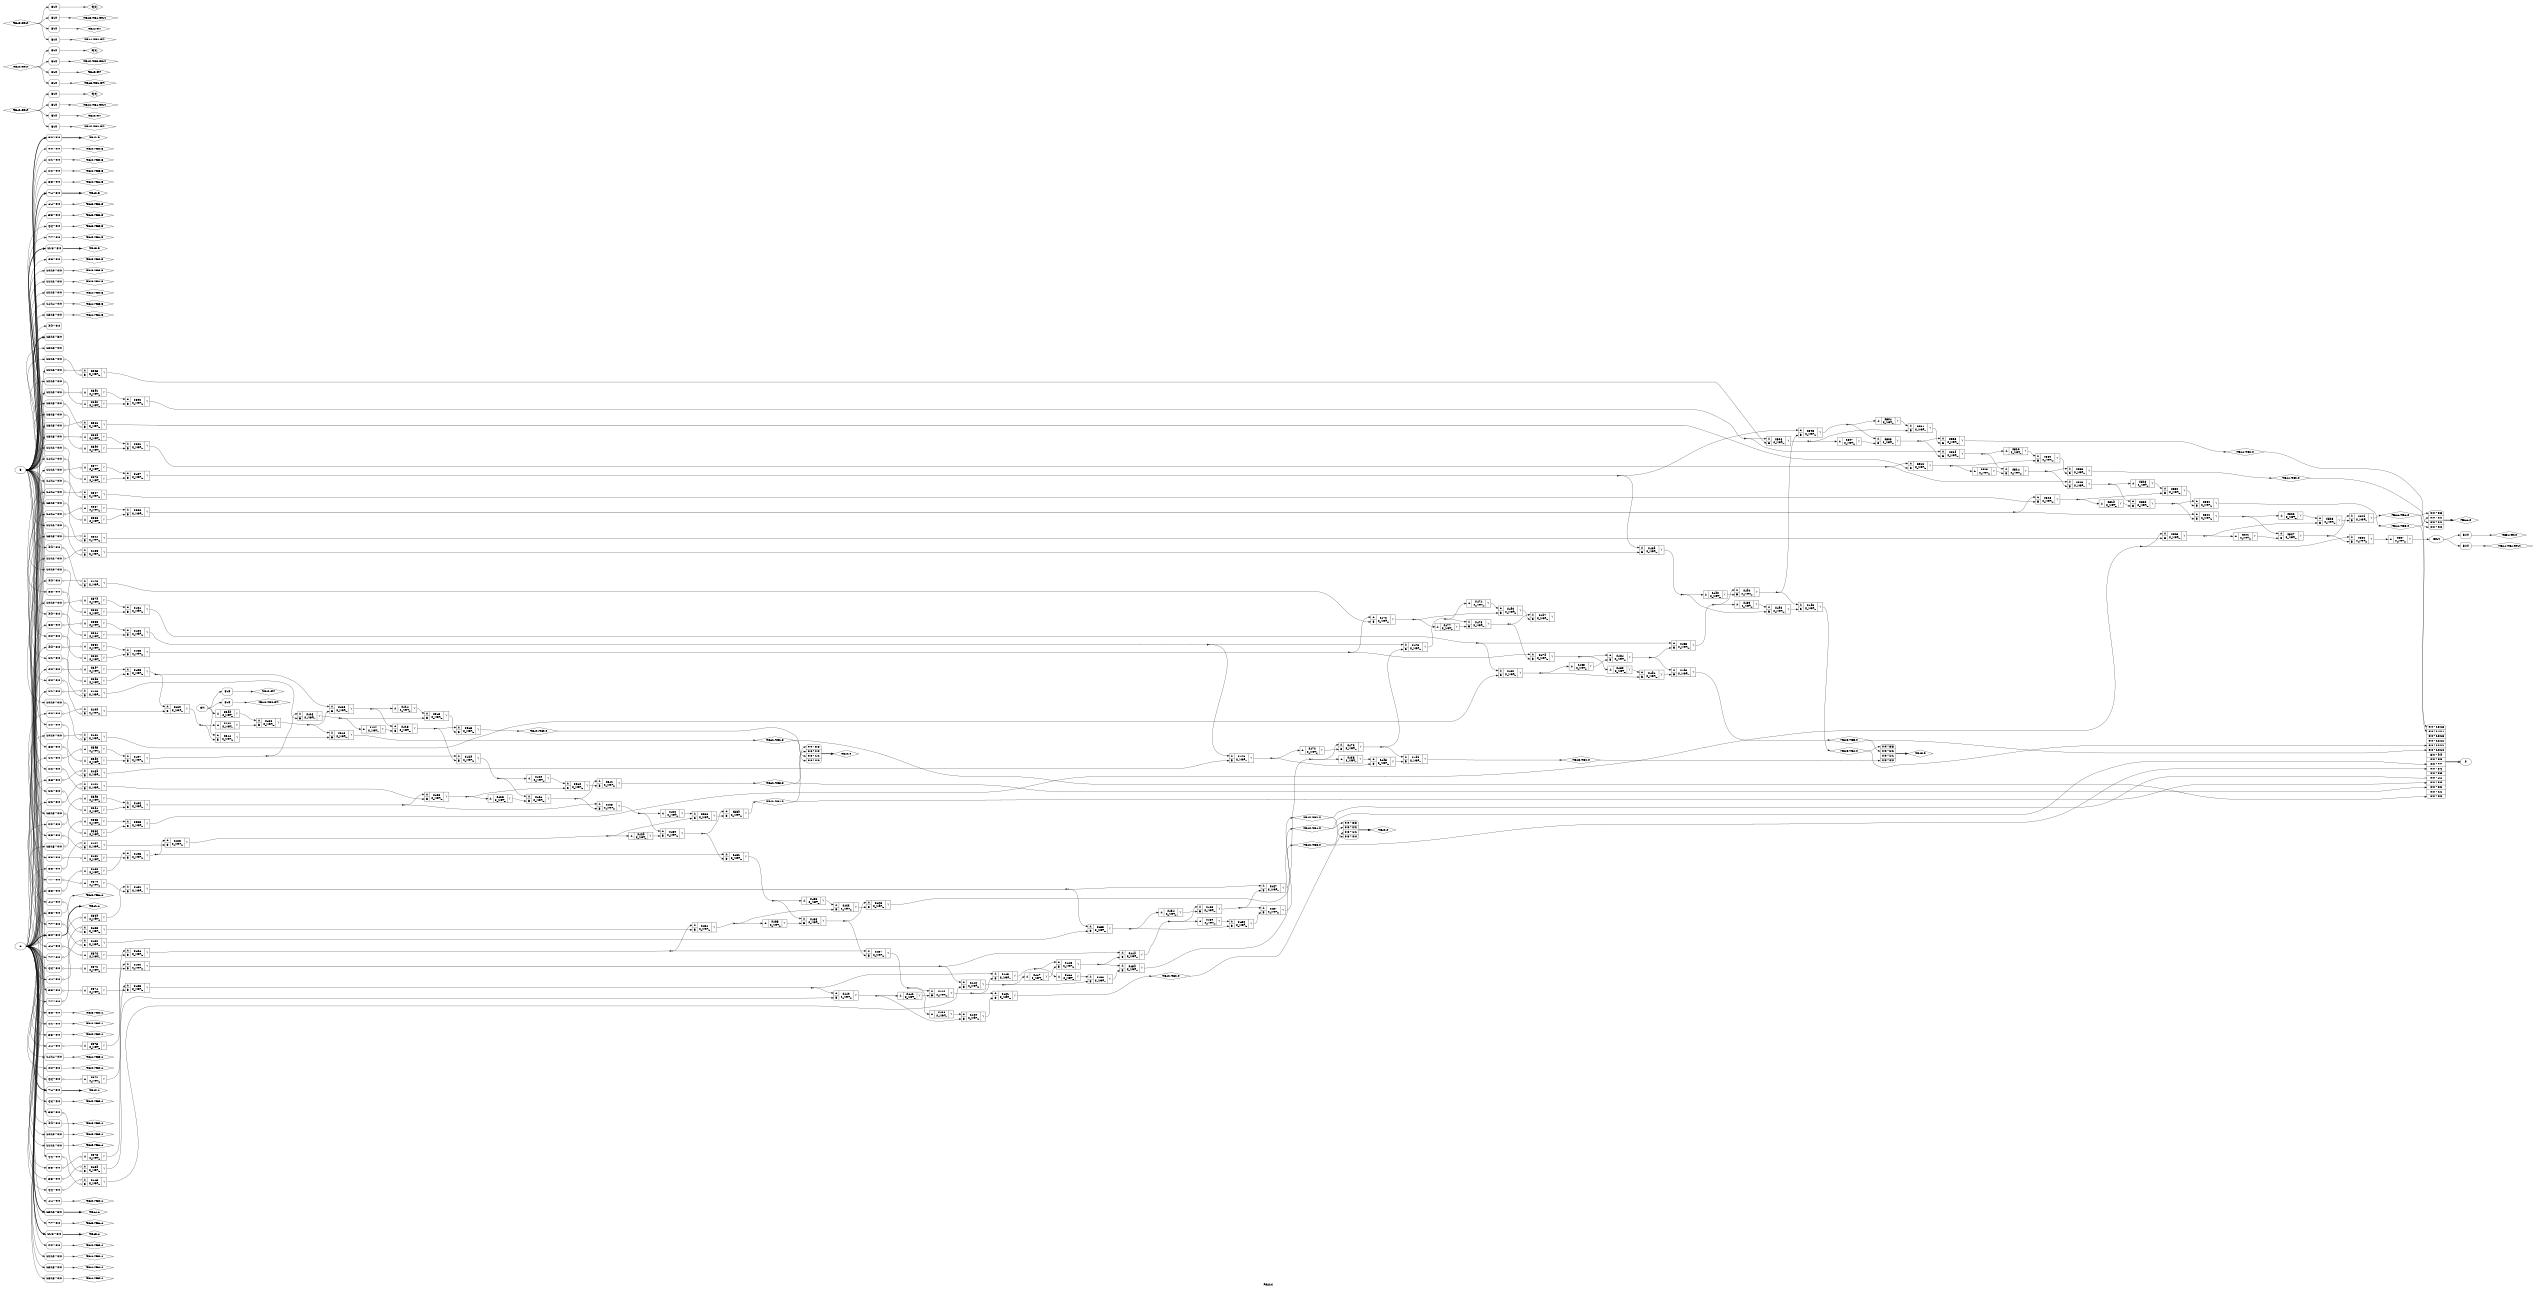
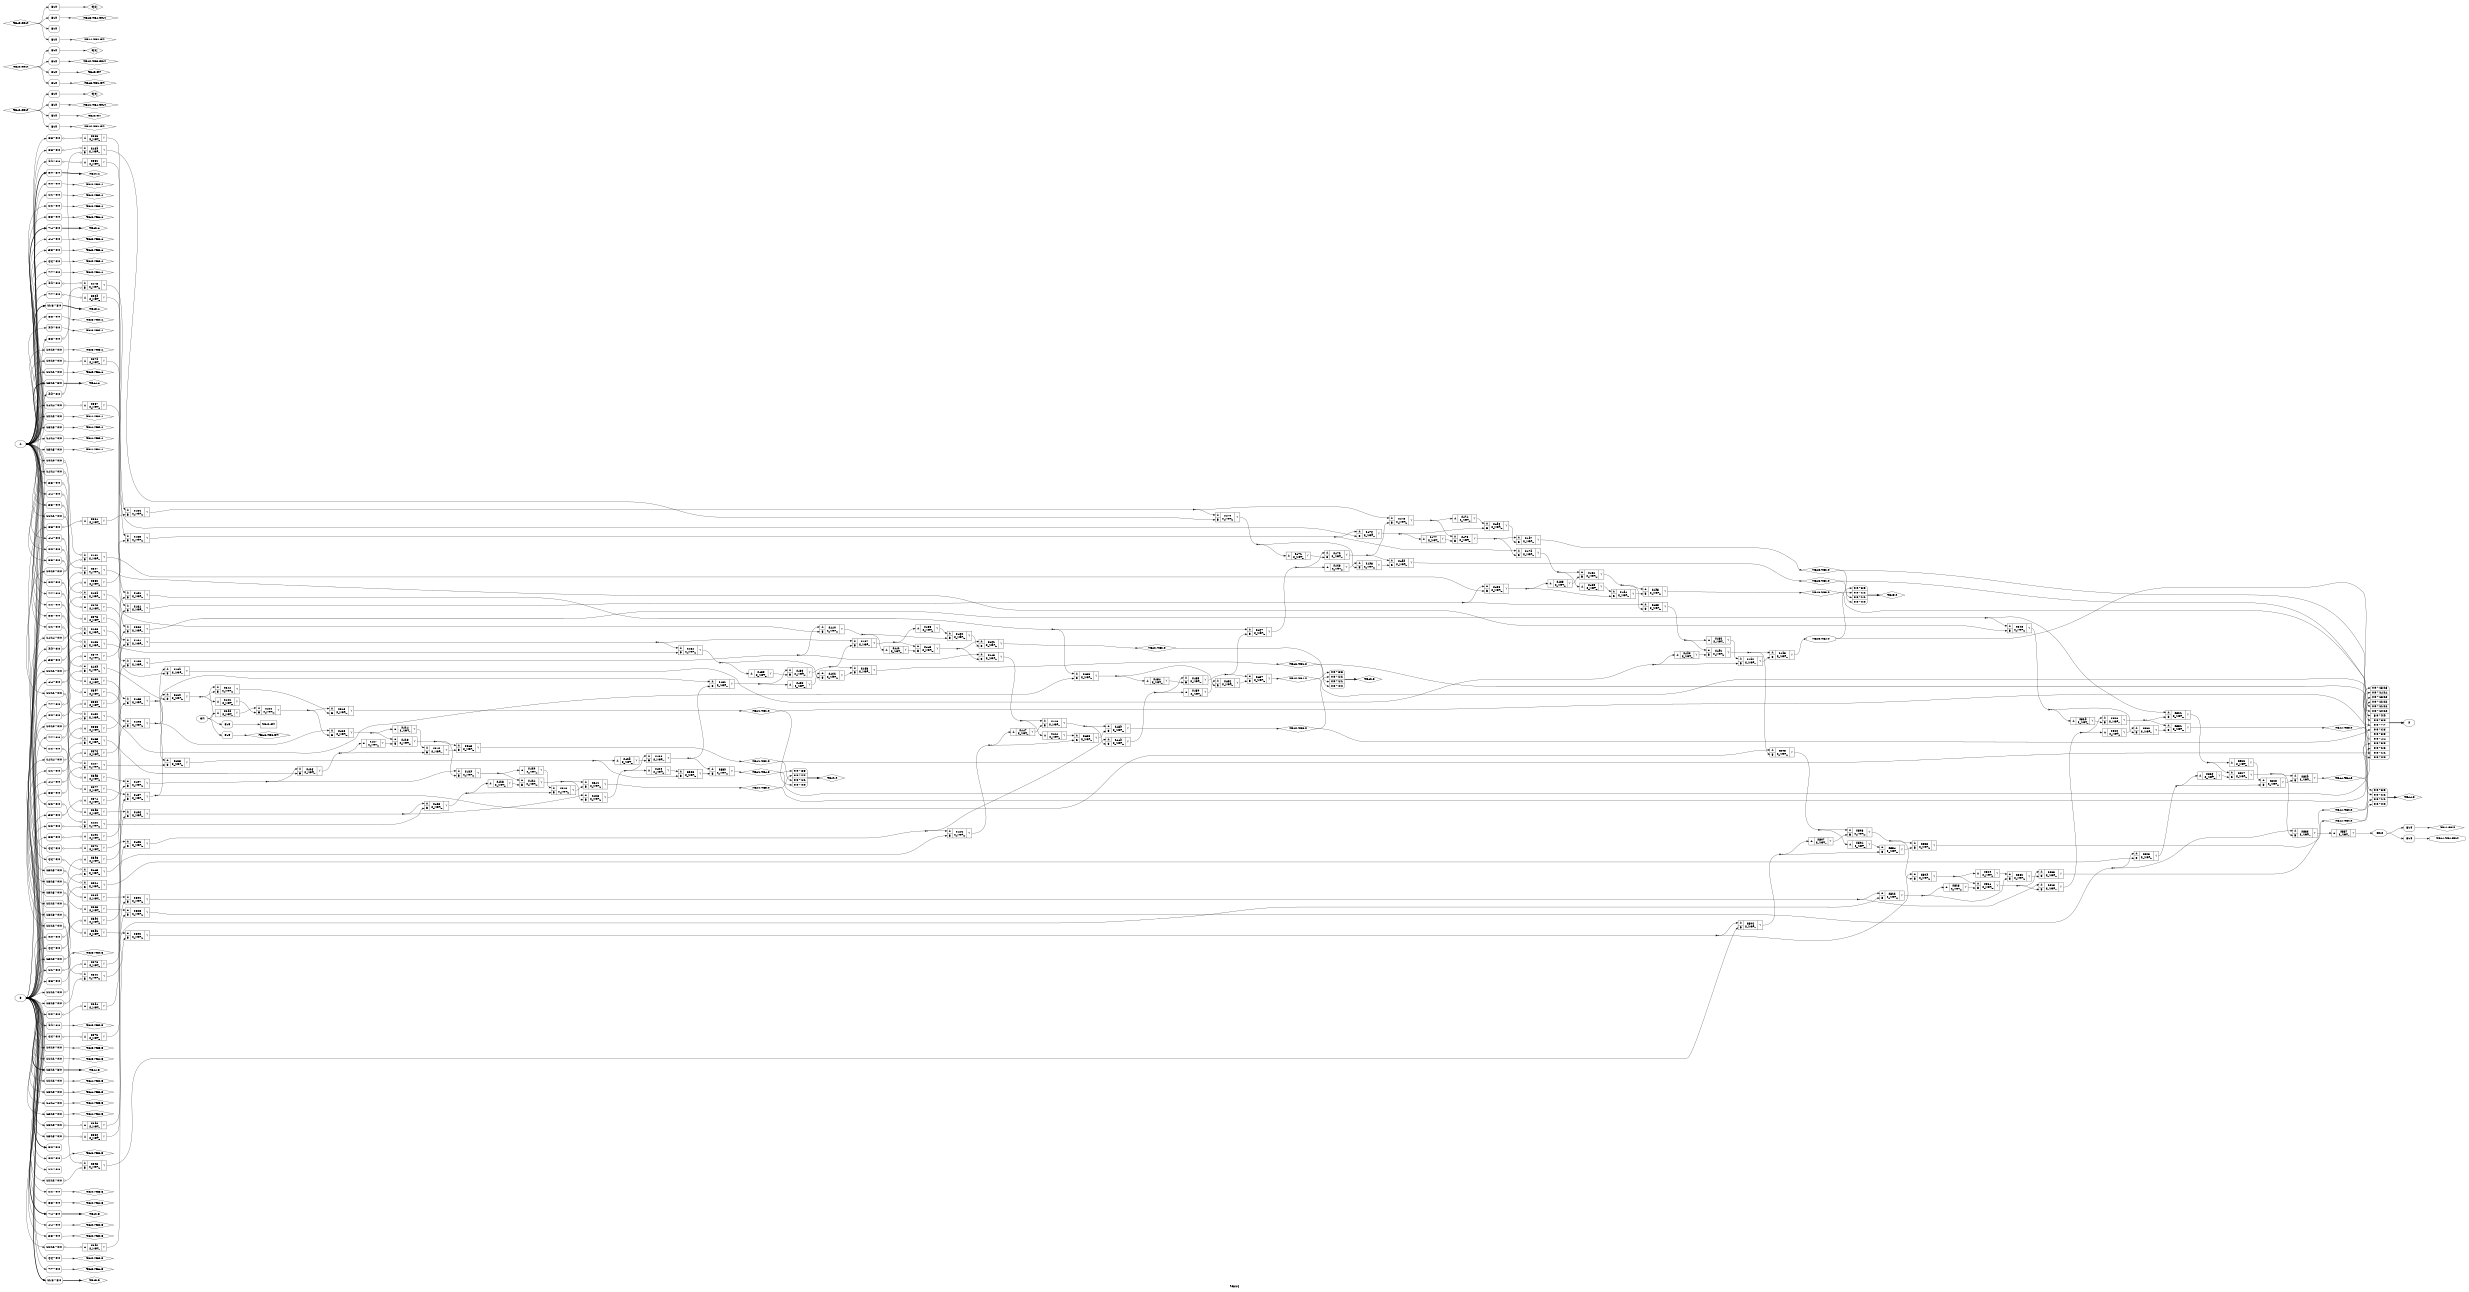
(94, 29) -> none
(94, 138) -> none
(94, 160) -> none
(2509, 535) -> (2447, 828)
(2509, 546) -> (2447, 839)
none -> (1821, 570)
none -> (2138, 602)
(269, 692) -> (269, 724)
(1849, 751) -> (1821, 639)
none -> (2367, 754)
none -> (2367, 762)
(2452, 762) -> (2395, 723)
none -> (1574, 763)
none -> (94, 1025)
none -> (94, 1070)
none -> (94, 1092)
